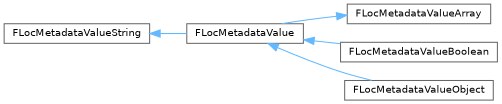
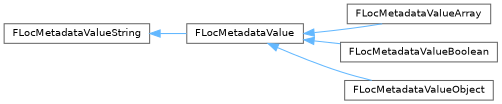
(309, 20) -> (348, 29)
